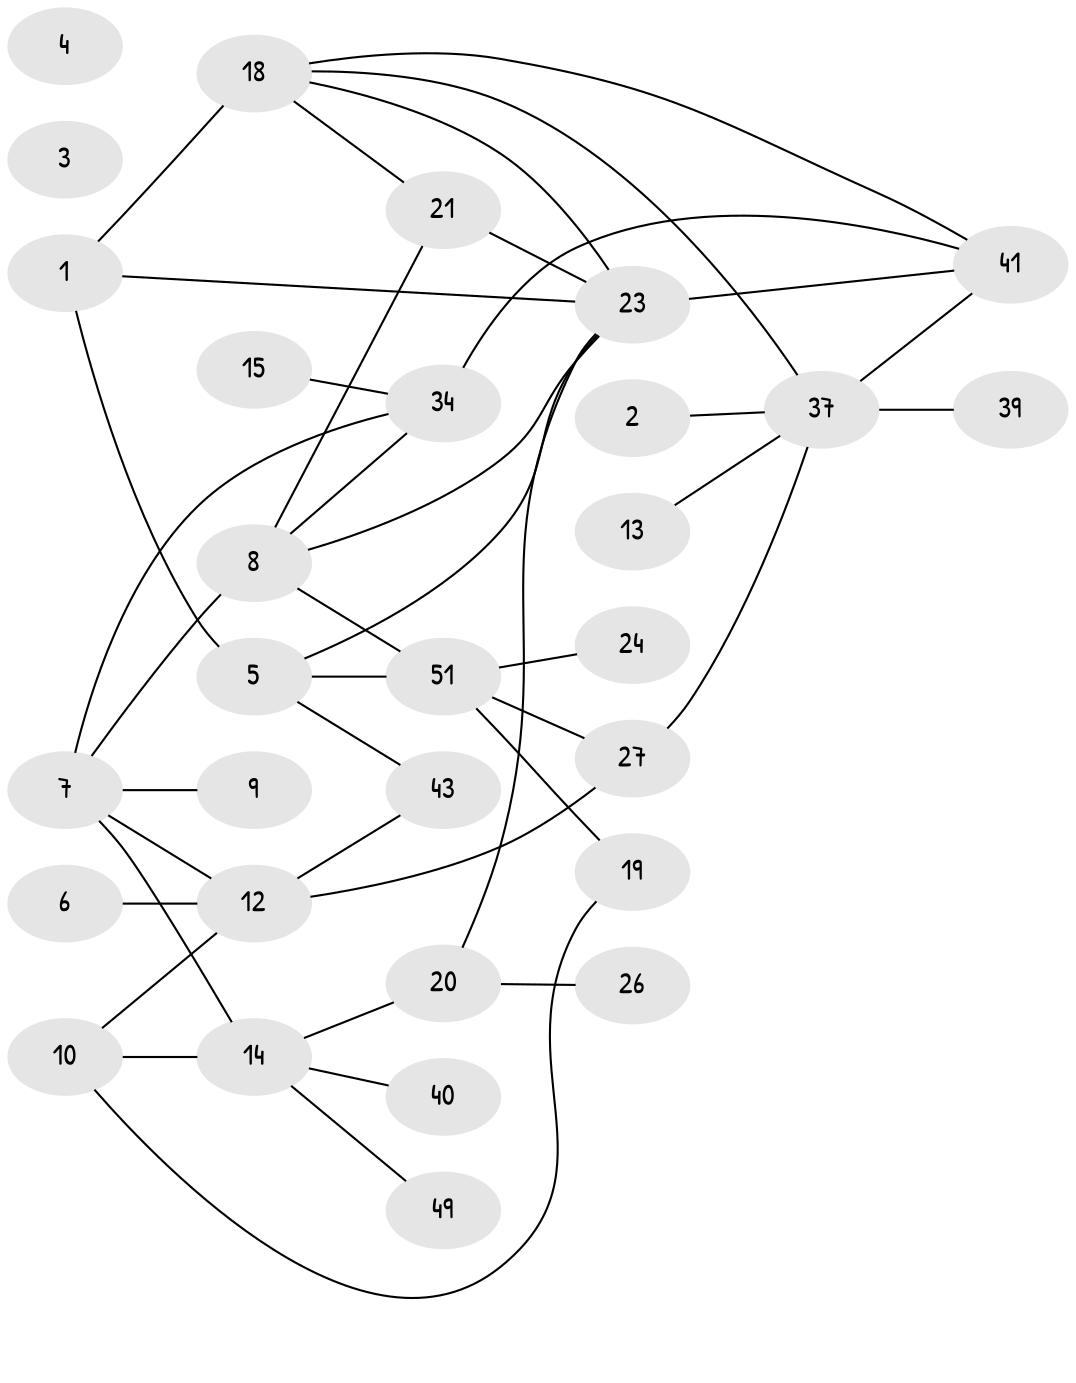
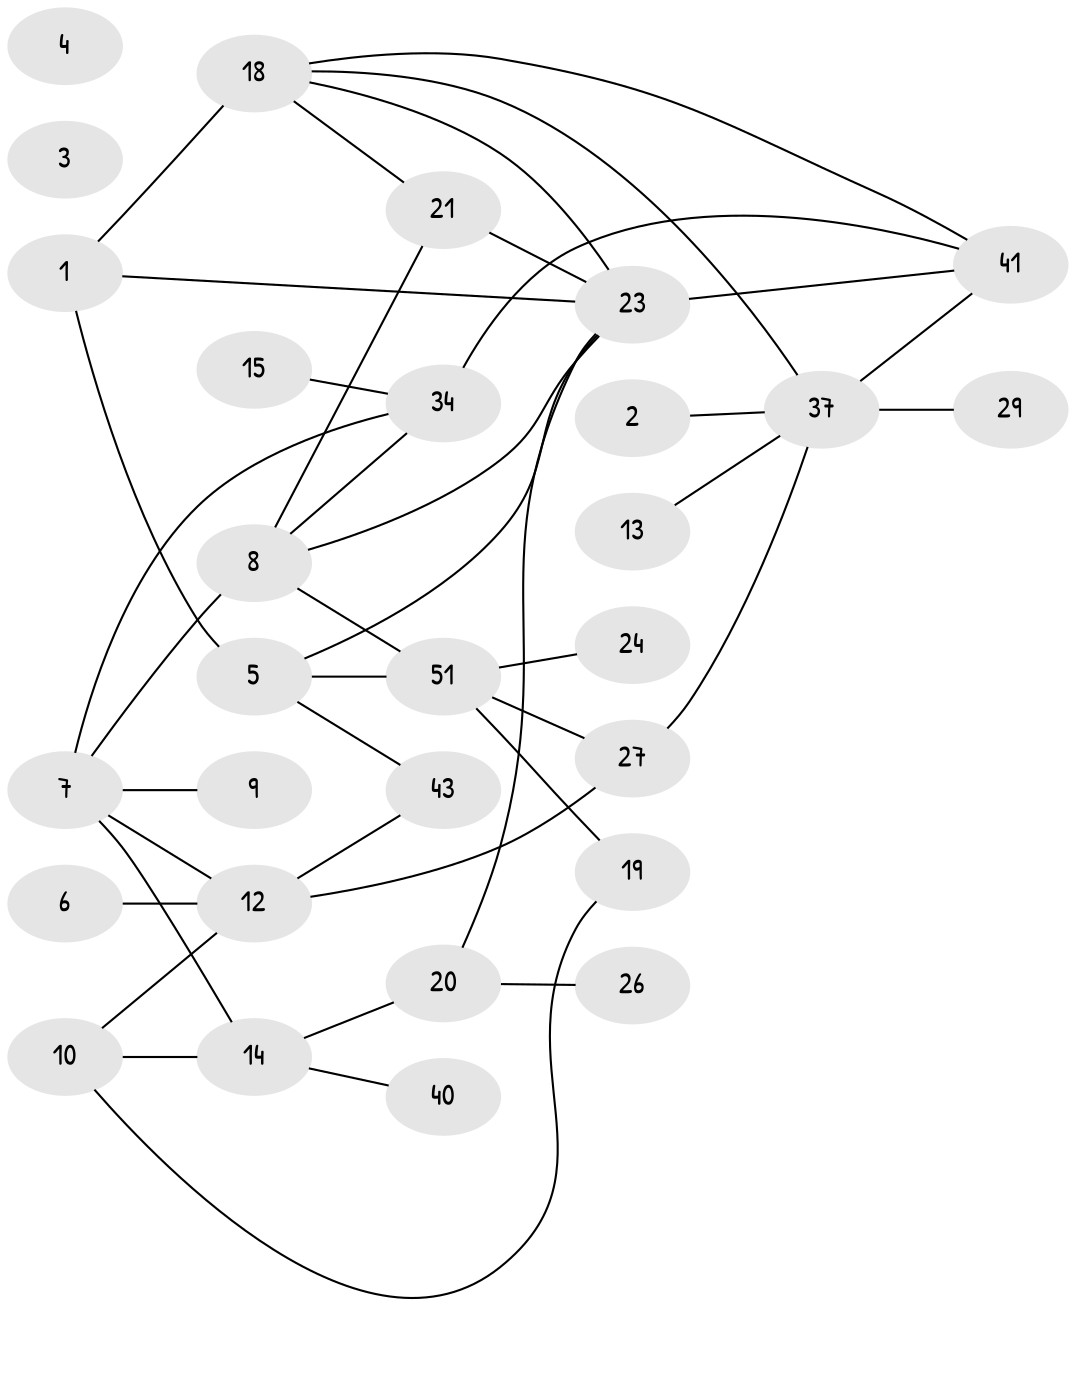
(1011, 410) -> (1011, 410)
(443, 1210) -> none
